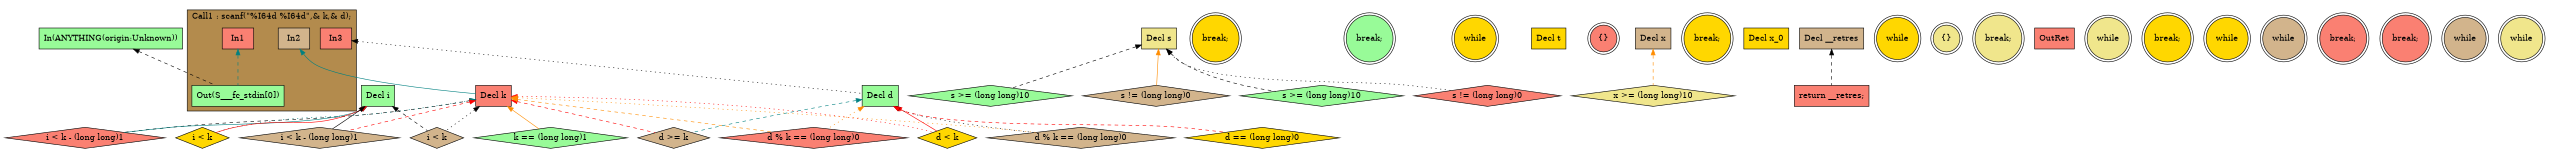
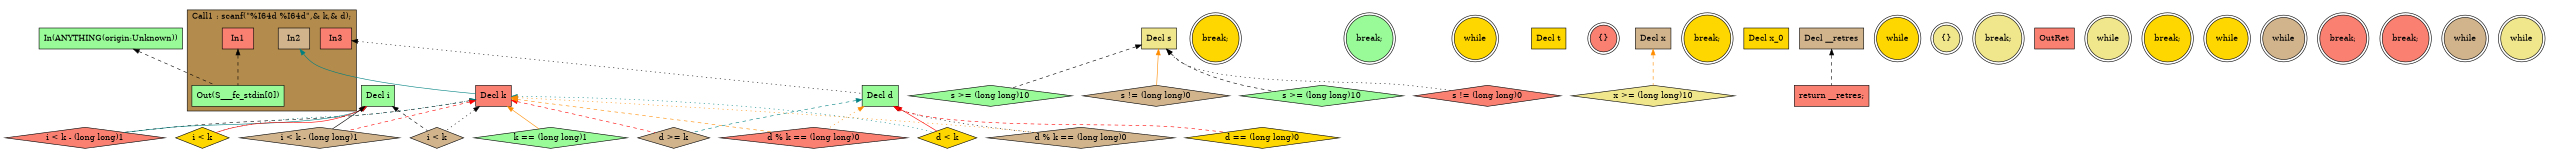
(238, 70) -> (238, 70)
(726, 105) -> (726, 105)
